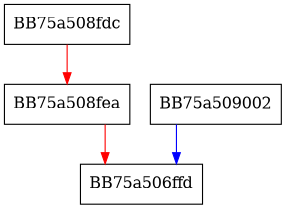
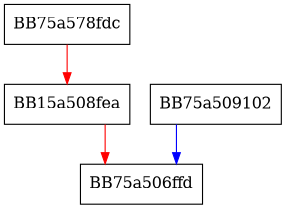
(67, 24) -> (67, 24)
(67, 104) -> (67, 104)
(216, 104) -> (216, 104)
